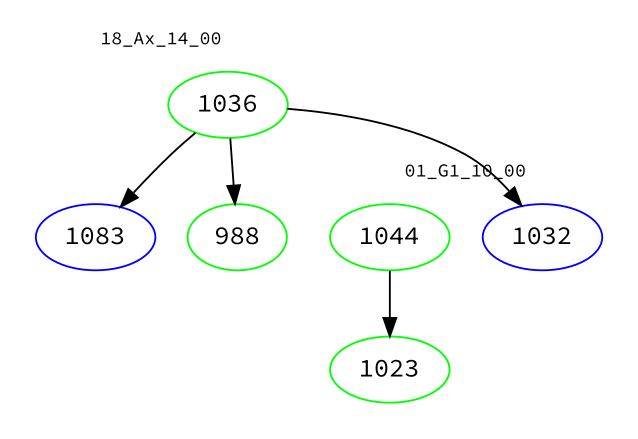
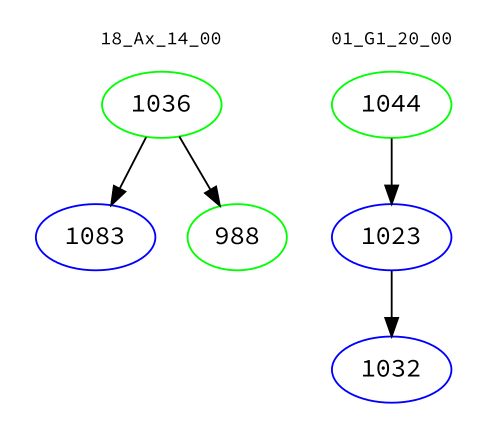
(406, 130) -> (392, 294)
(466, 172) -> (393, 40)
(390, 370) -> (392, 237)
